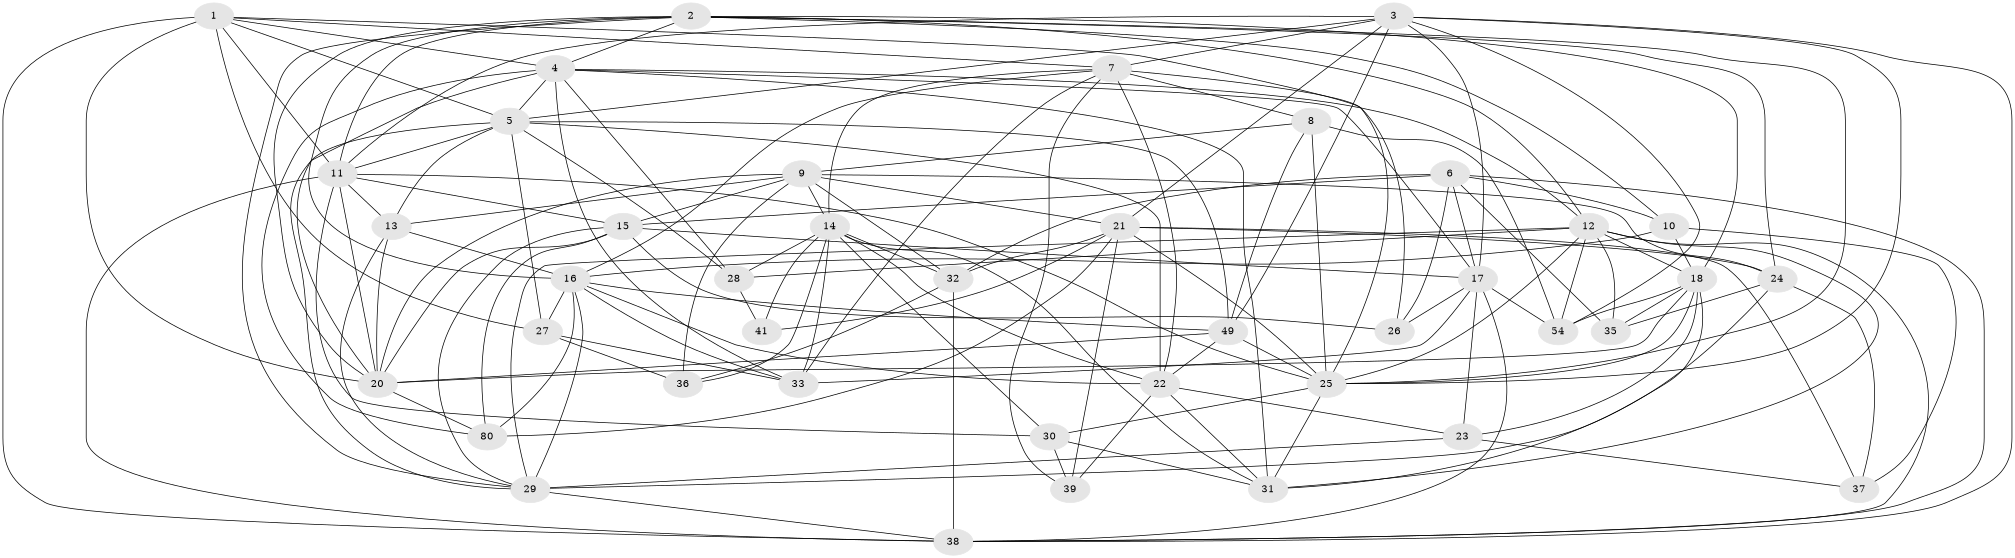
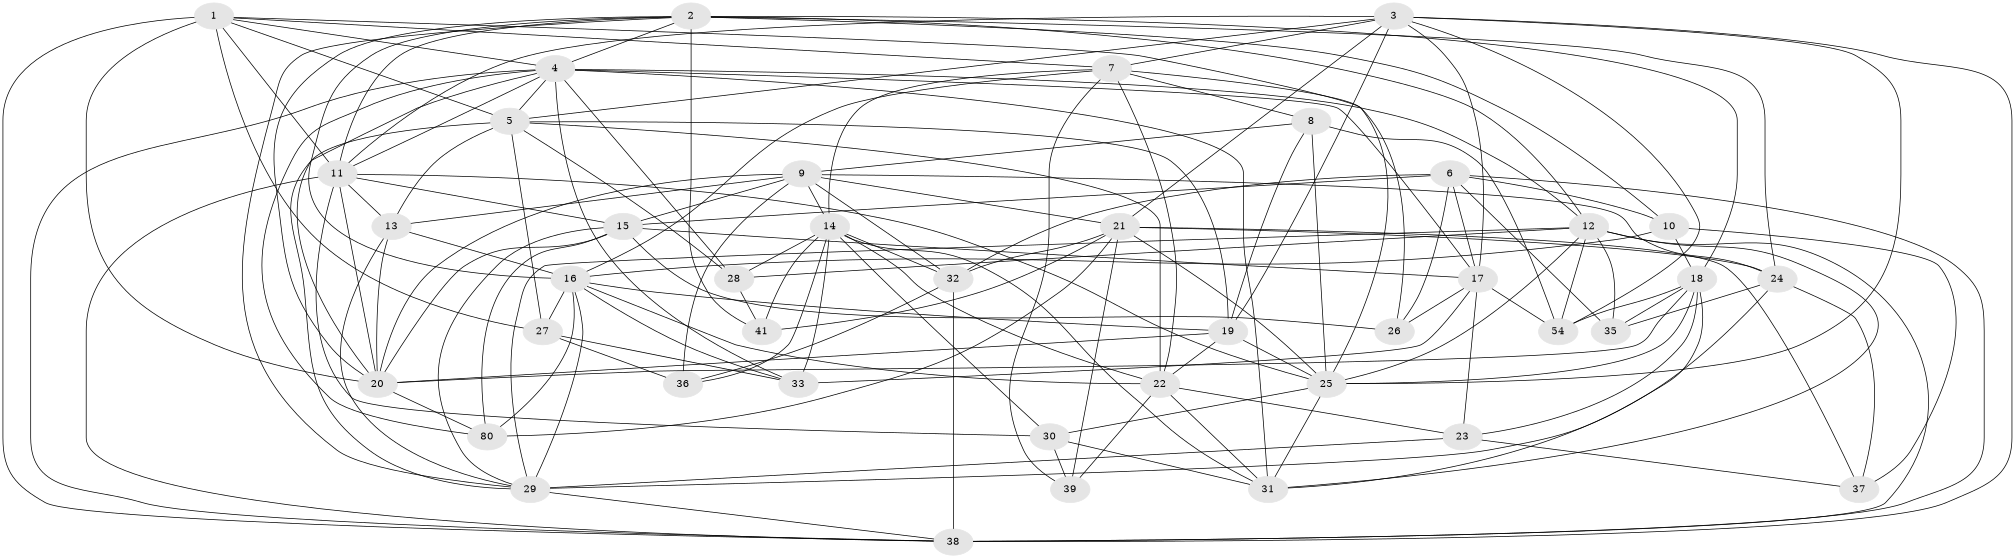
(1628, 46) -> (691, 196)
(424, 148) -> (451, 120)
(928, 215) -> none
(1653, 257) -> none
(1228, 332) -> (1228, 332)
(1320, 516) -> (94, 492)
